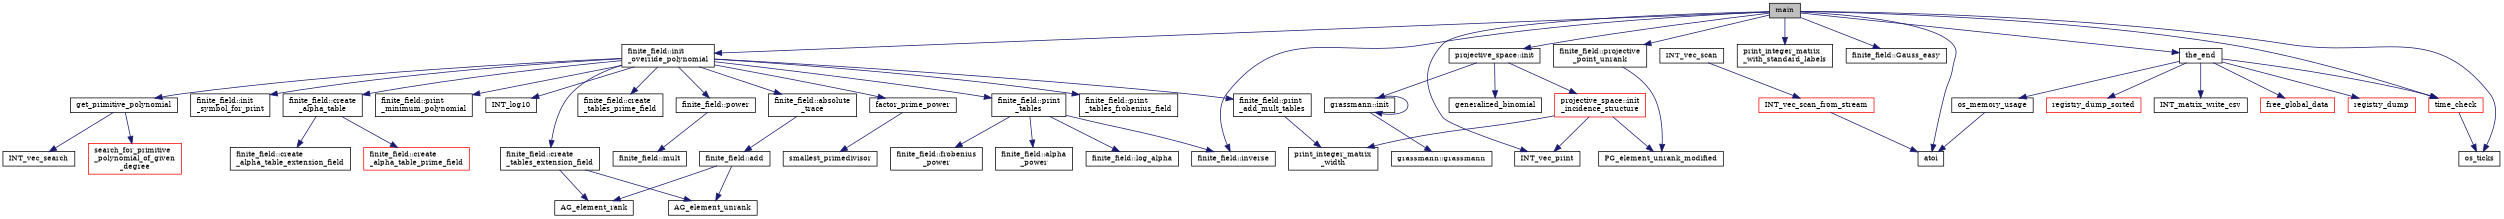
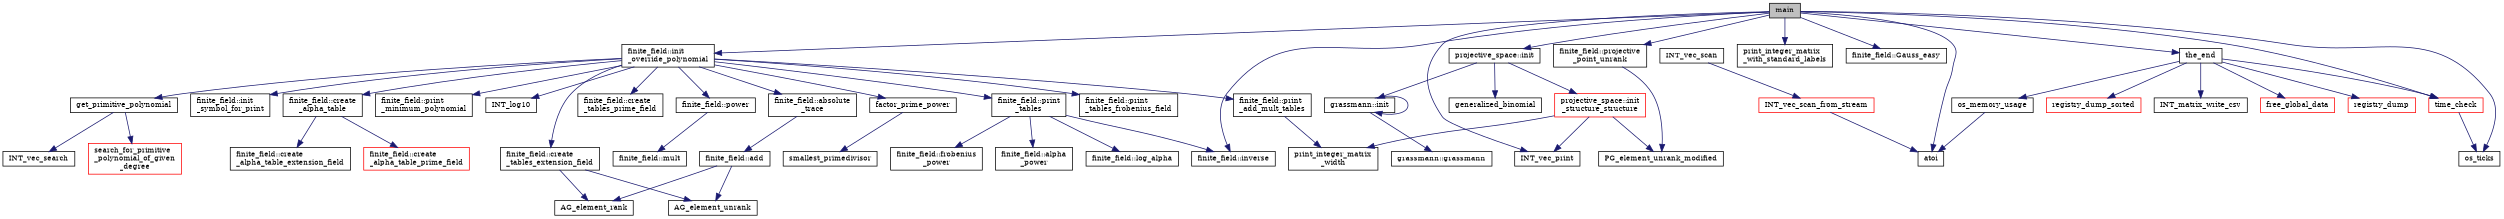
(1600, 105) -> (1600, 105)
